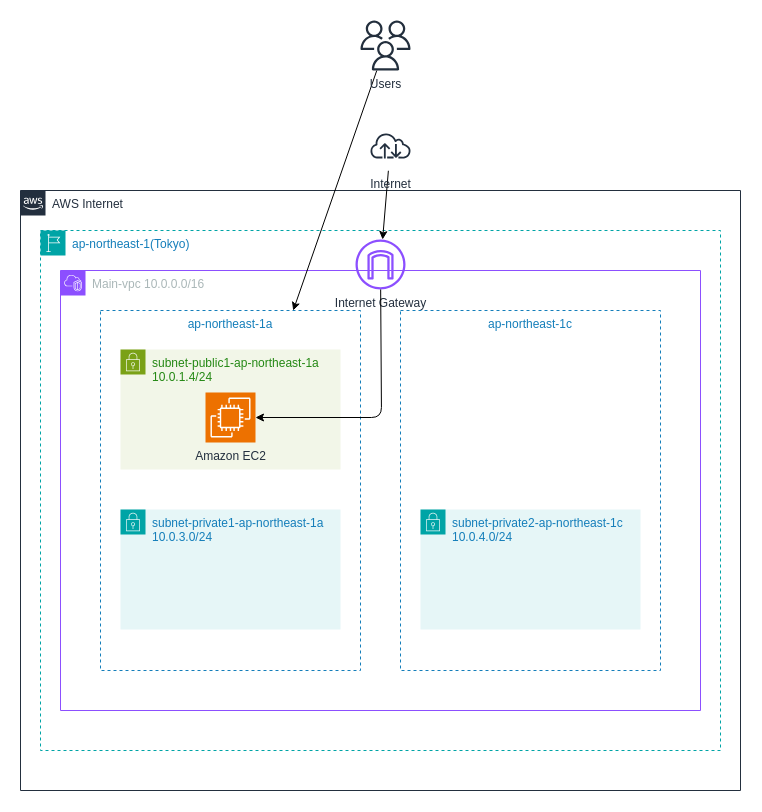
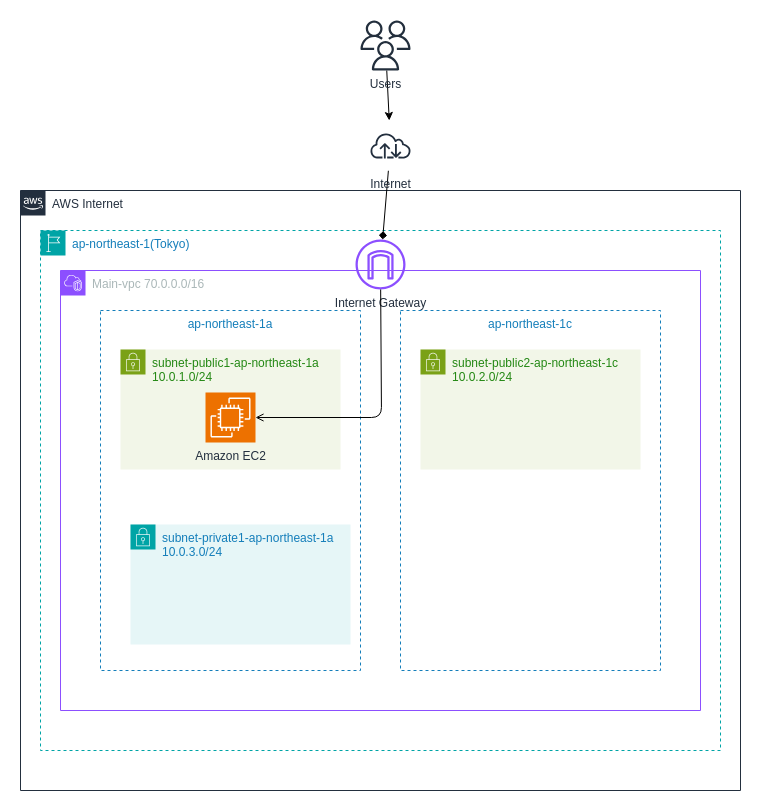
(336, 187) -> (388, 92)
(383, 232) -> (383, 232)
(152, 285) -> (152, 285)
(247, 371) -> (247, 371)
none -> (531, 410)
(264, 418) -> (262, 418)
(231, 570) -> (241, 585)
(531, 570) -> none
